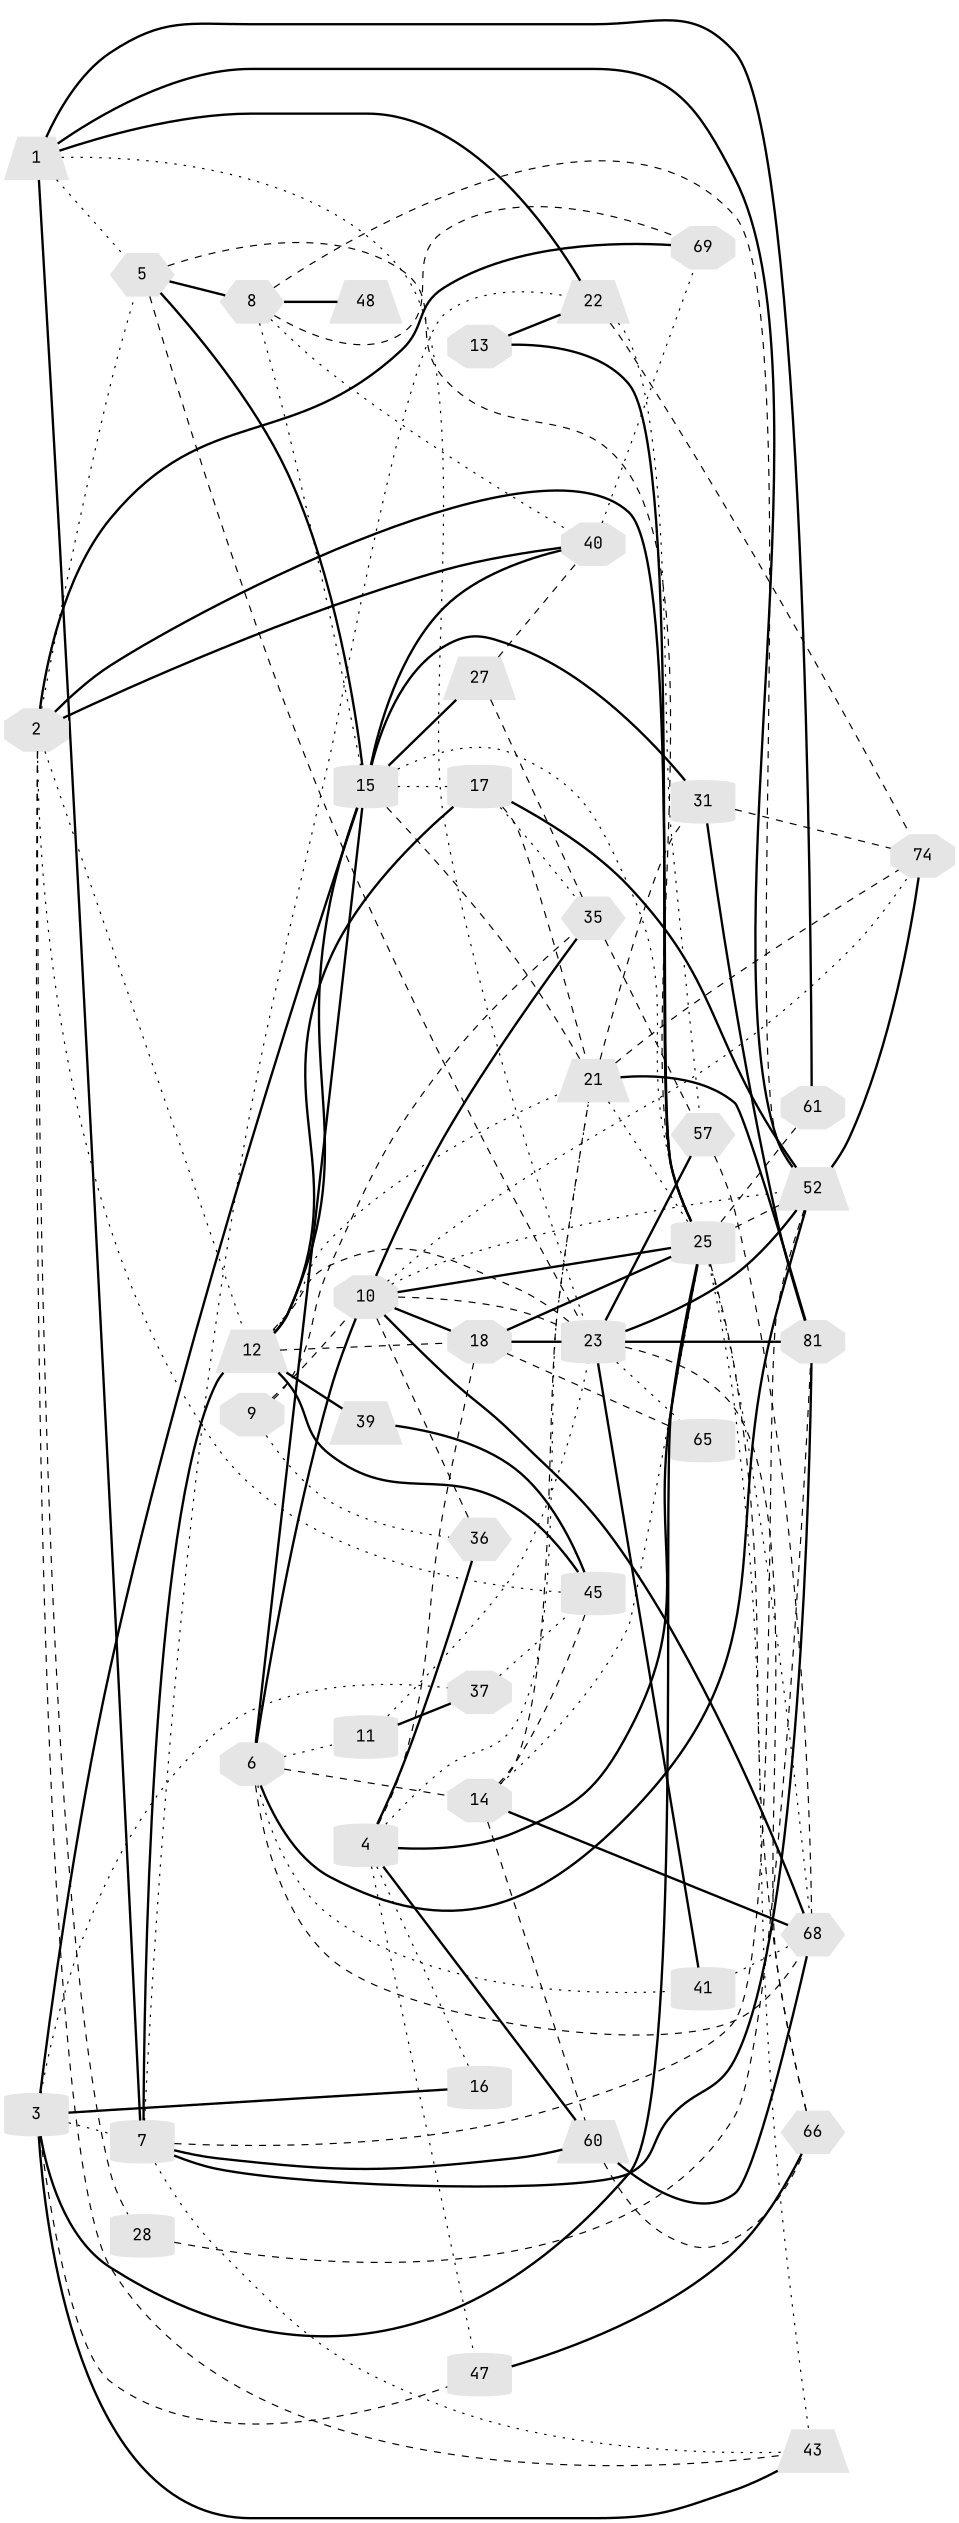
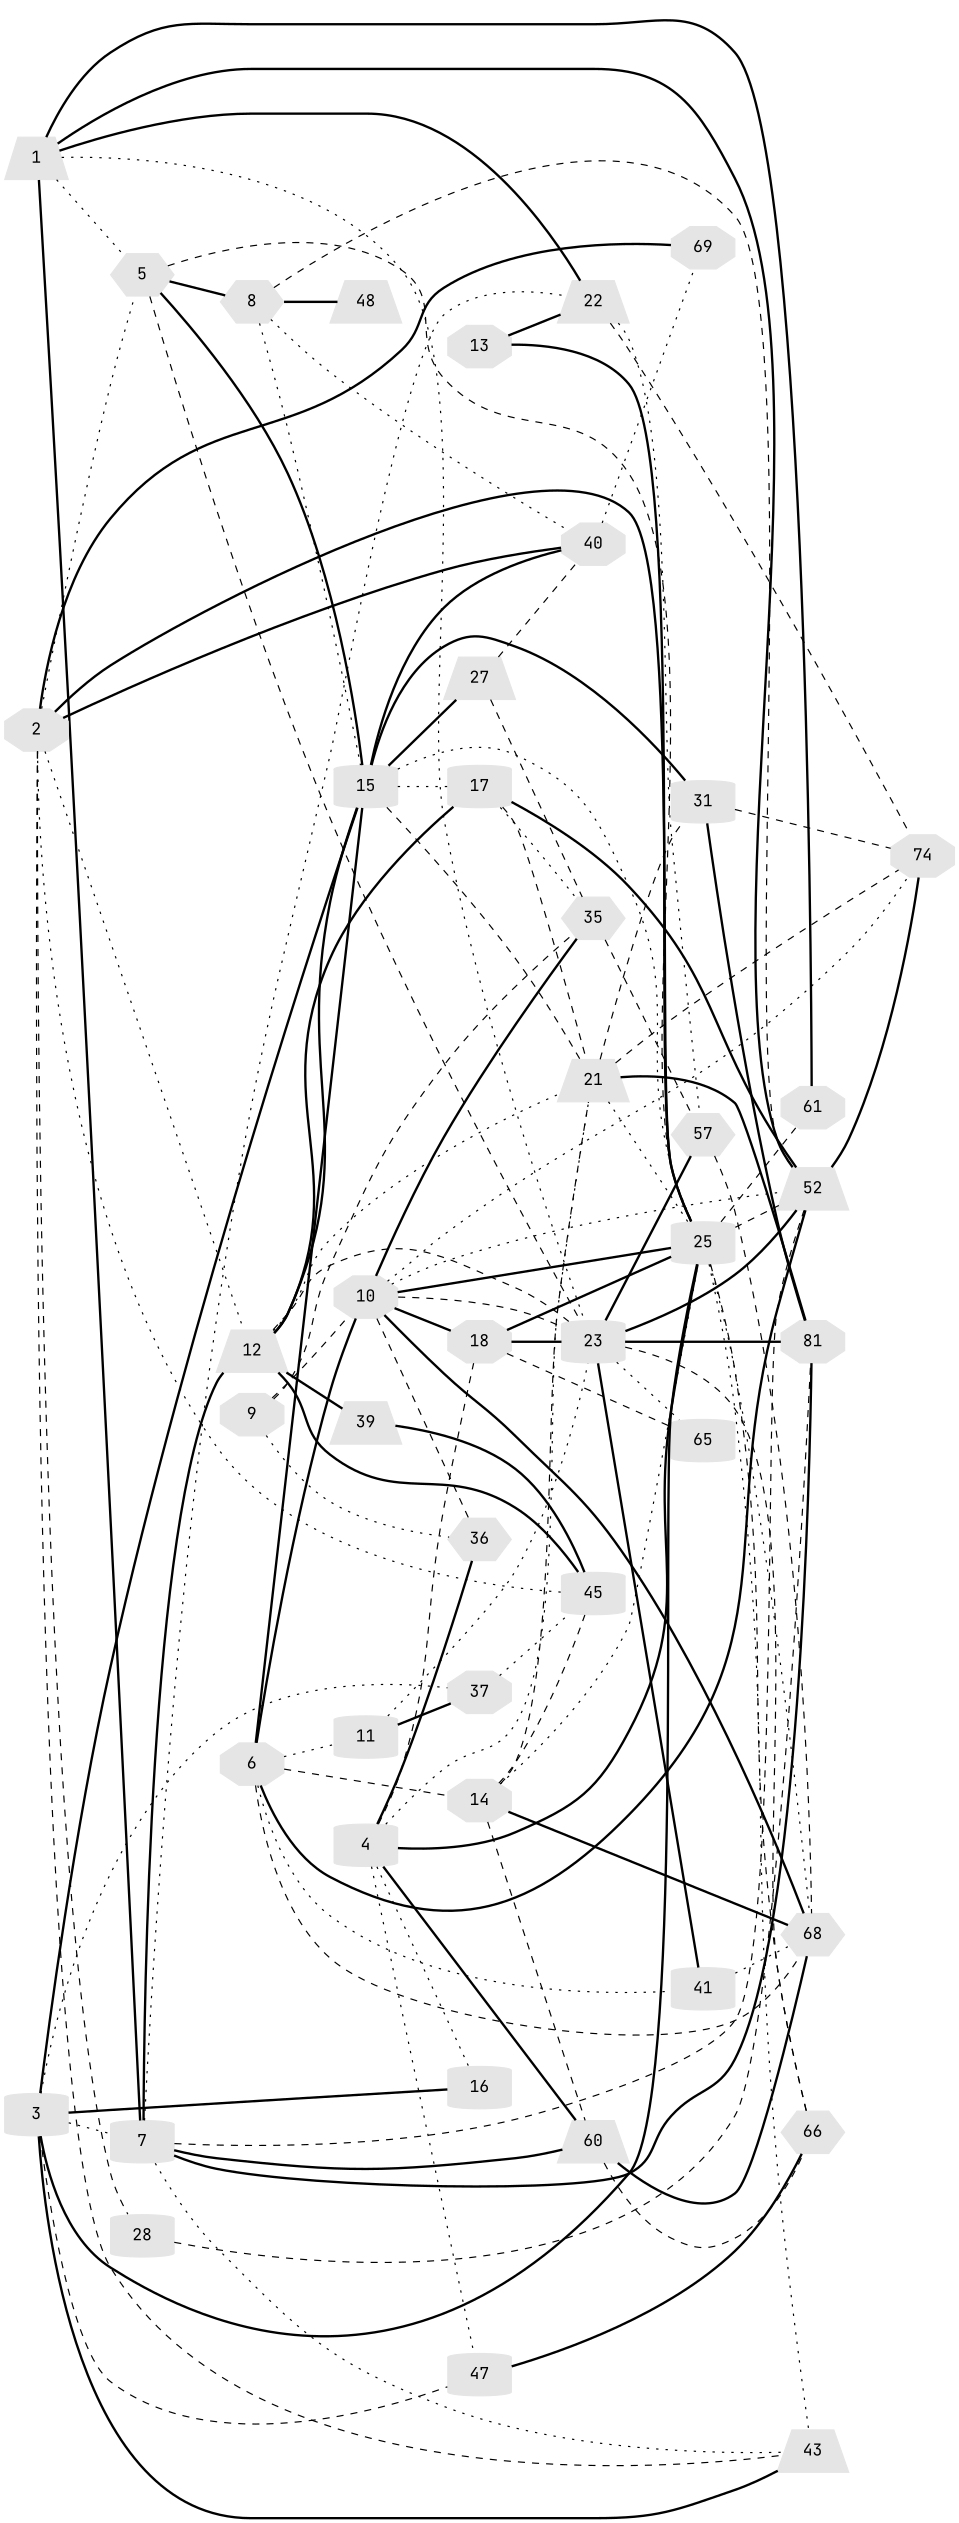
(440, 235) -> none
(364, 1347) -> none
